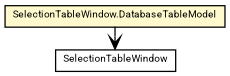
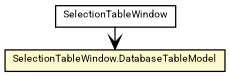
(115, 32) -> (115, 32)
